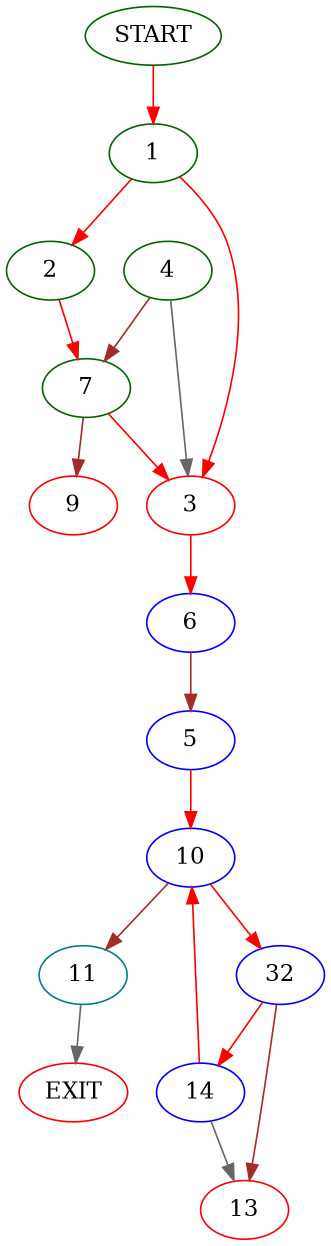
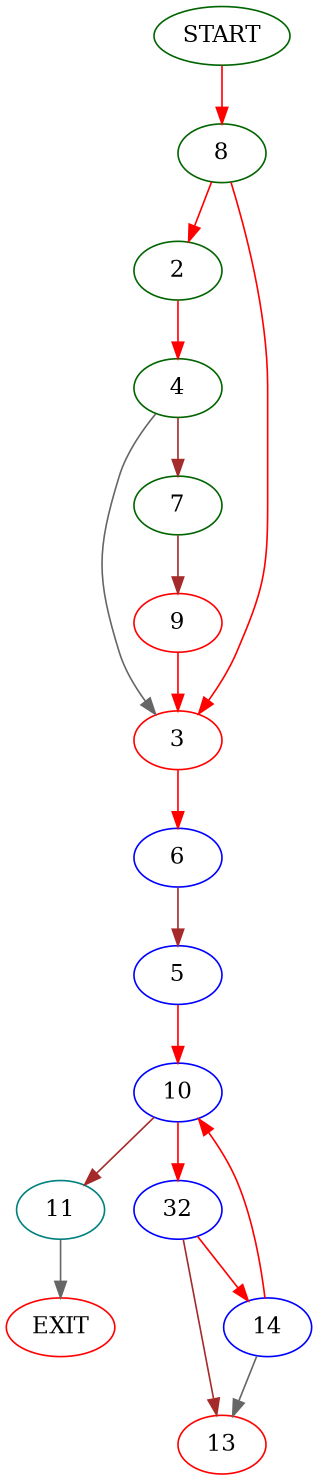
(153, 153) -> (222, 153)
(66, 322) -> (178, 321)
(133, 441) -> (178, 674)
